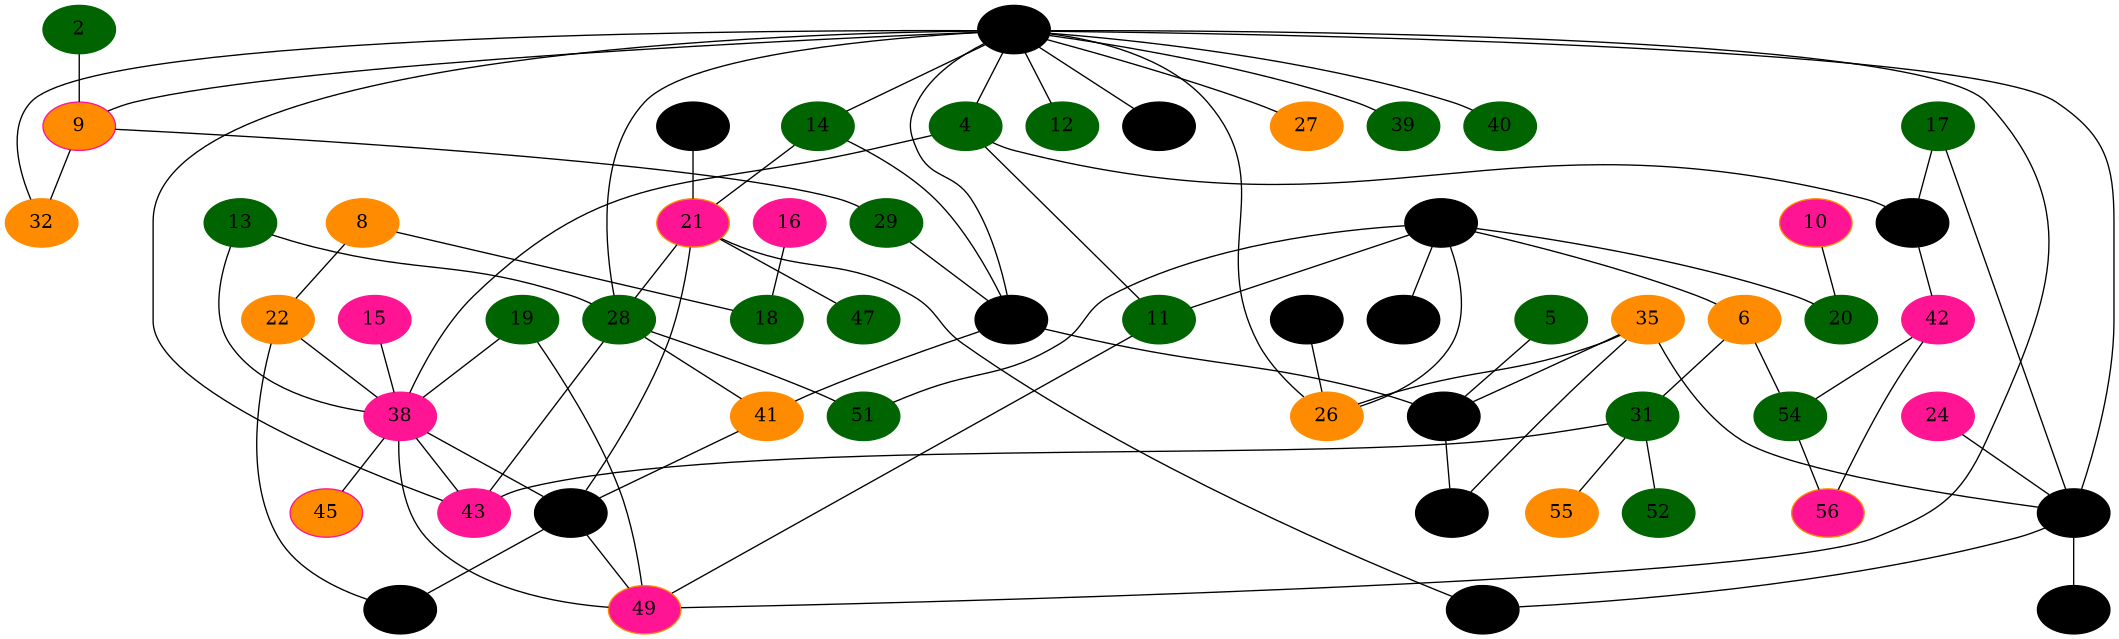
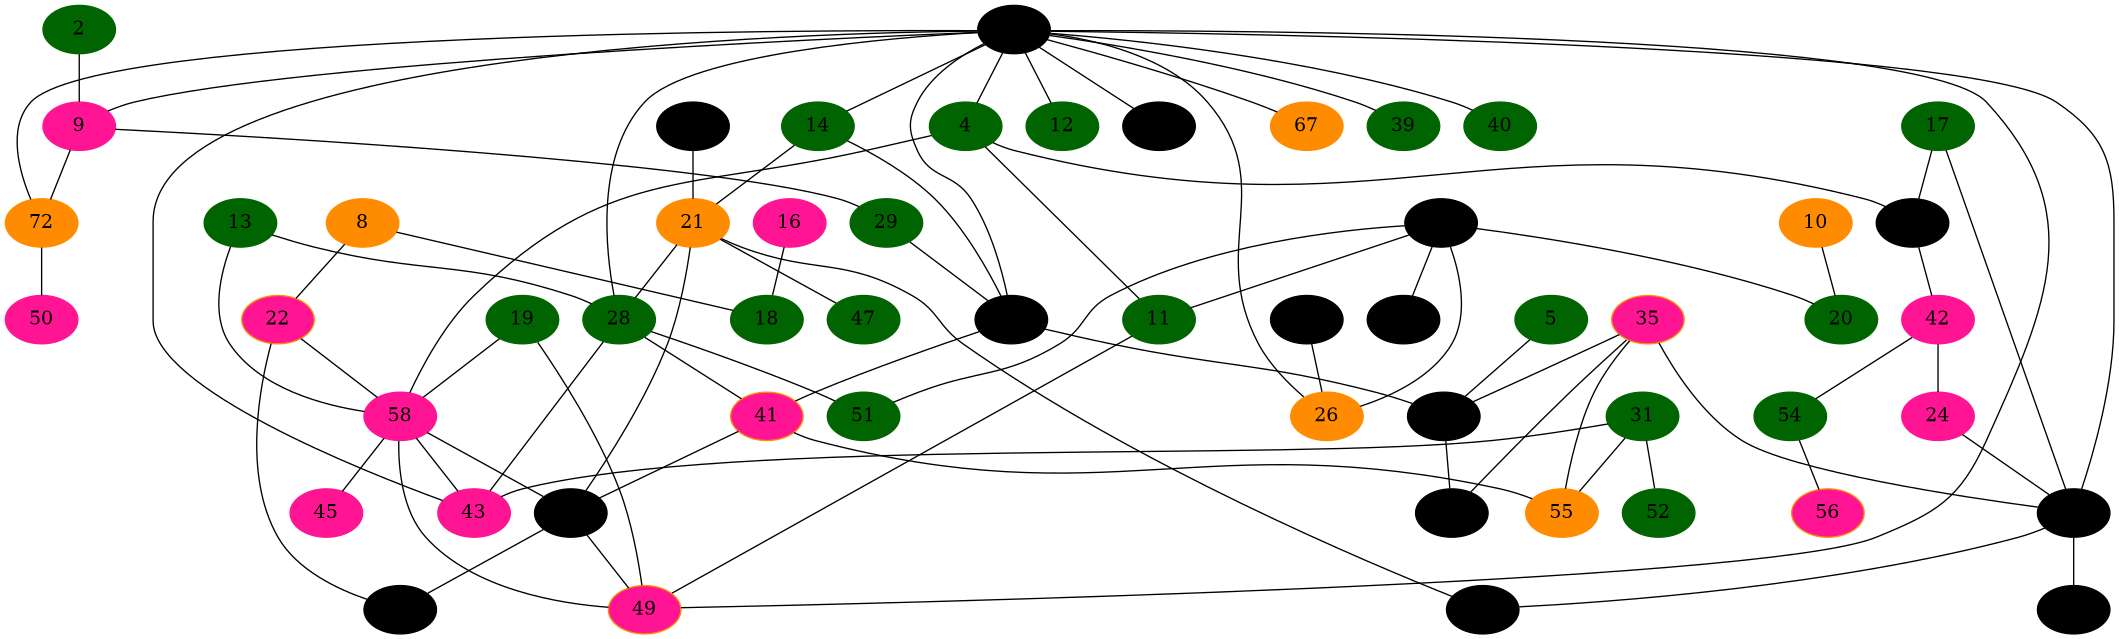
(79, 126) -> (79, 126)
(1307, 126) -> (1307, 126)
(42, 223) -> (42, 223)
(693, 223) -> (693, 223)
(1816, 223) -> (1816, 223)
none -> (42, 320)
(278, 320) -> (278, 320)
(375, 320) -> none
(1648, 320) -> (1648, 320)
(1745, 320) -> none
(1476, 374) -> (1587, 410)
(1877, 414) -> (1938, 368)
(400, 416) -> (400, 416)
(767, 416) -> (767, 416)
none -> (1144, 470)
(326, 513) -> (326, 513)
